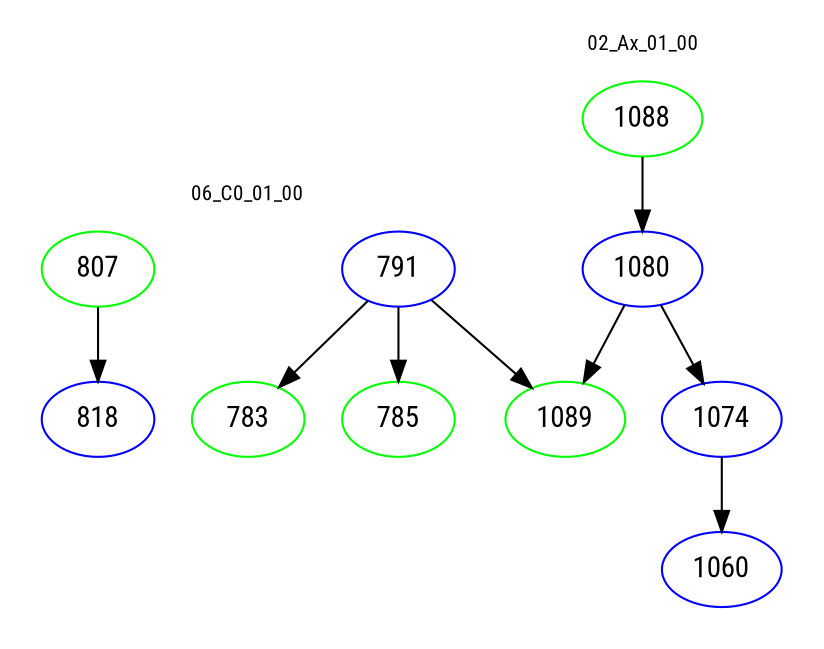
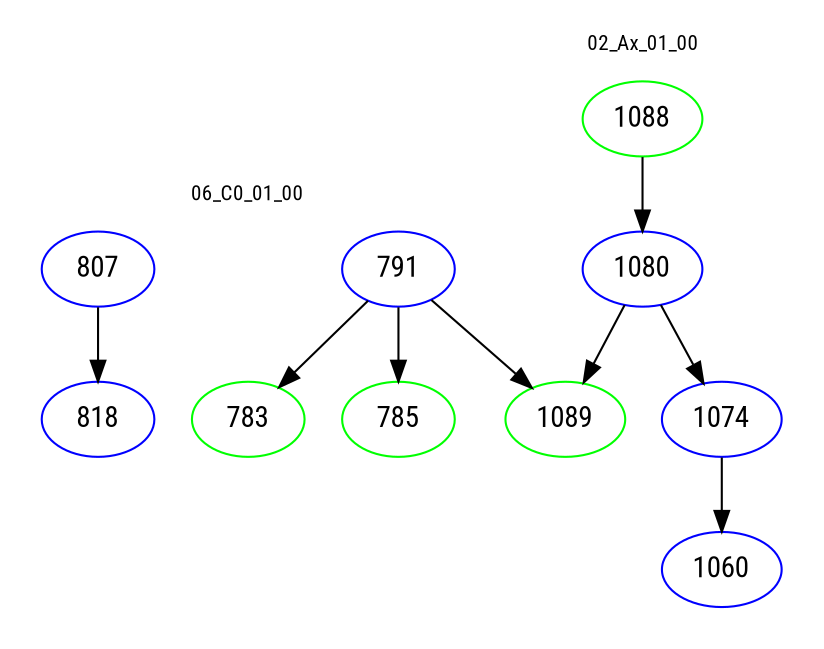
(98, 269) -> (98, 269)
